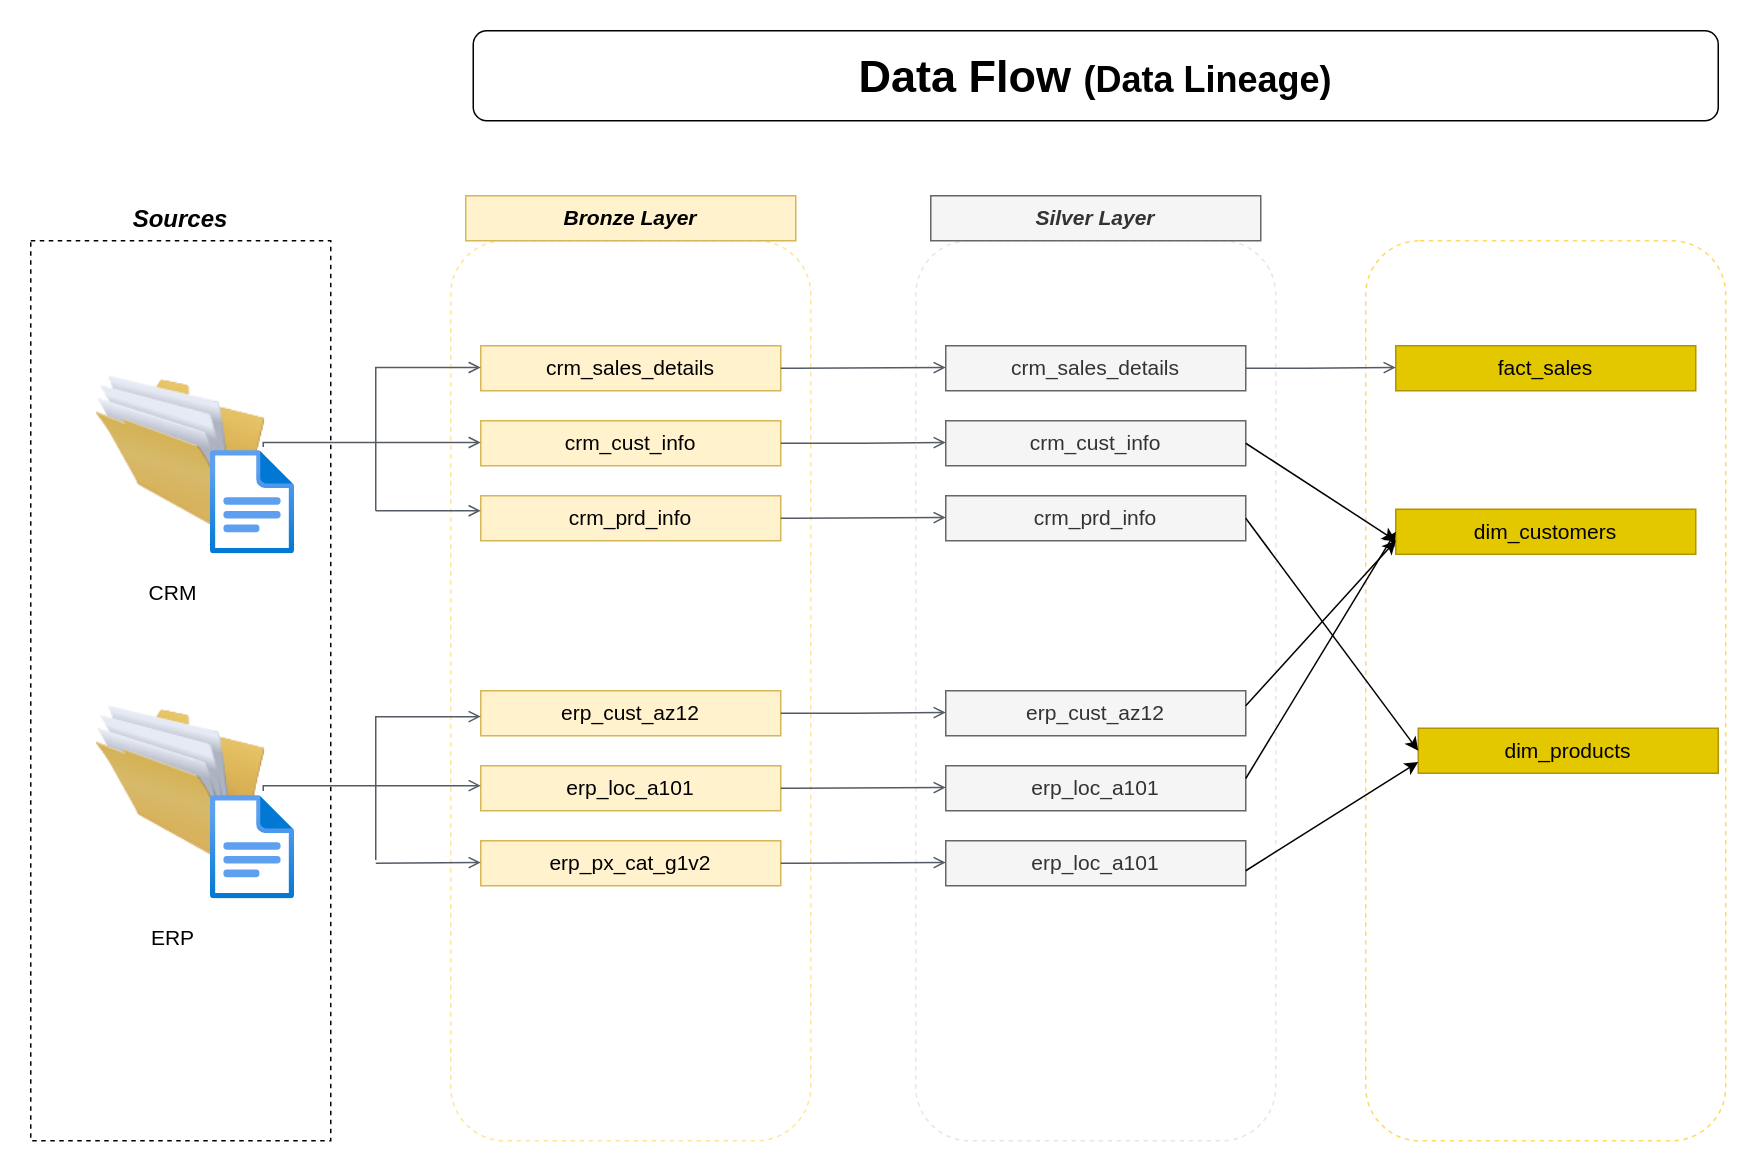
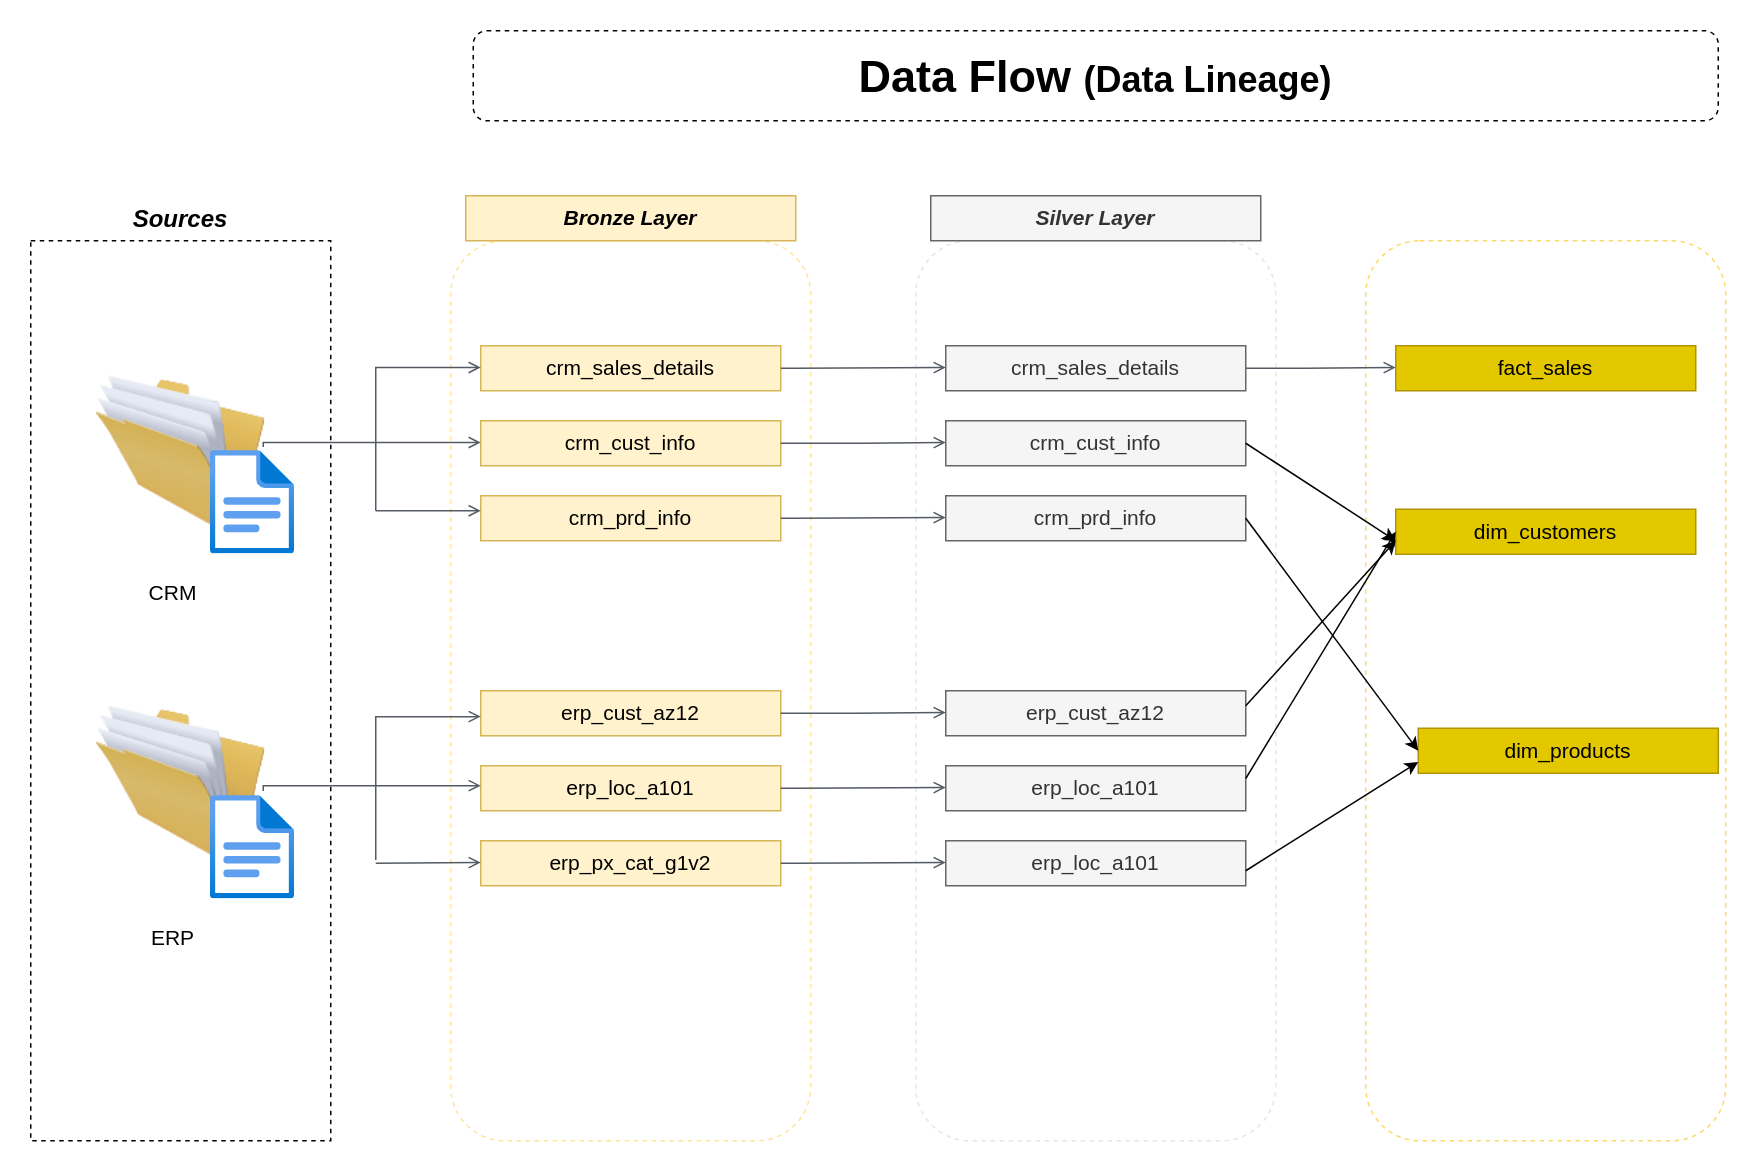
(1096, 76) -> (1096, 76)
